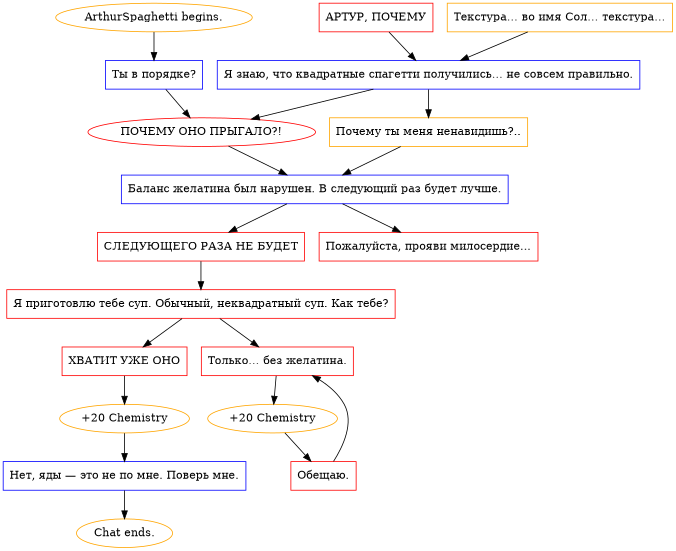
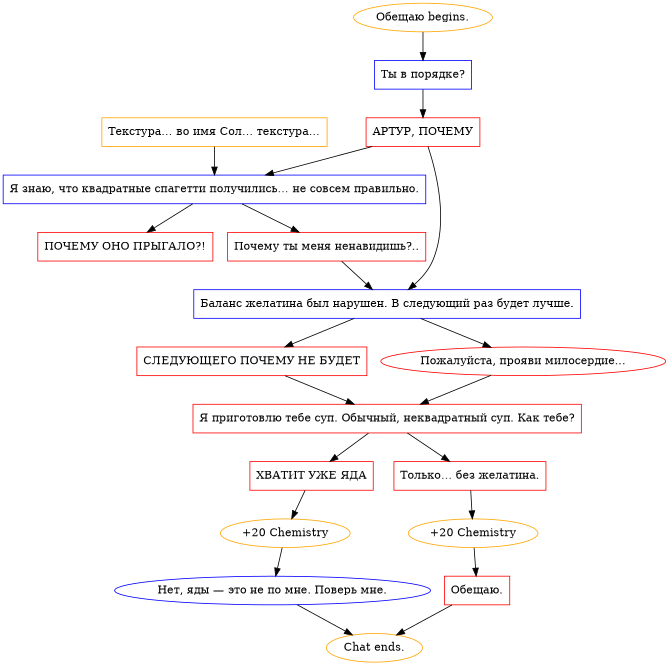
(154, 18) -> (423, 18)
(175, 100) -> (423, 100)
(202, 132) -> (125, 247)
(429, 132) -> (327, 247)
(254, 159) -> (440, 219)
(201, 247) -> (252, 361)
(429, 247) -> (523, 361)
(125, 361) -> (312, 476)
none -> (459, 388)
(348, 416) -> (428, 618)
(125, 476) -> (273, 591)
